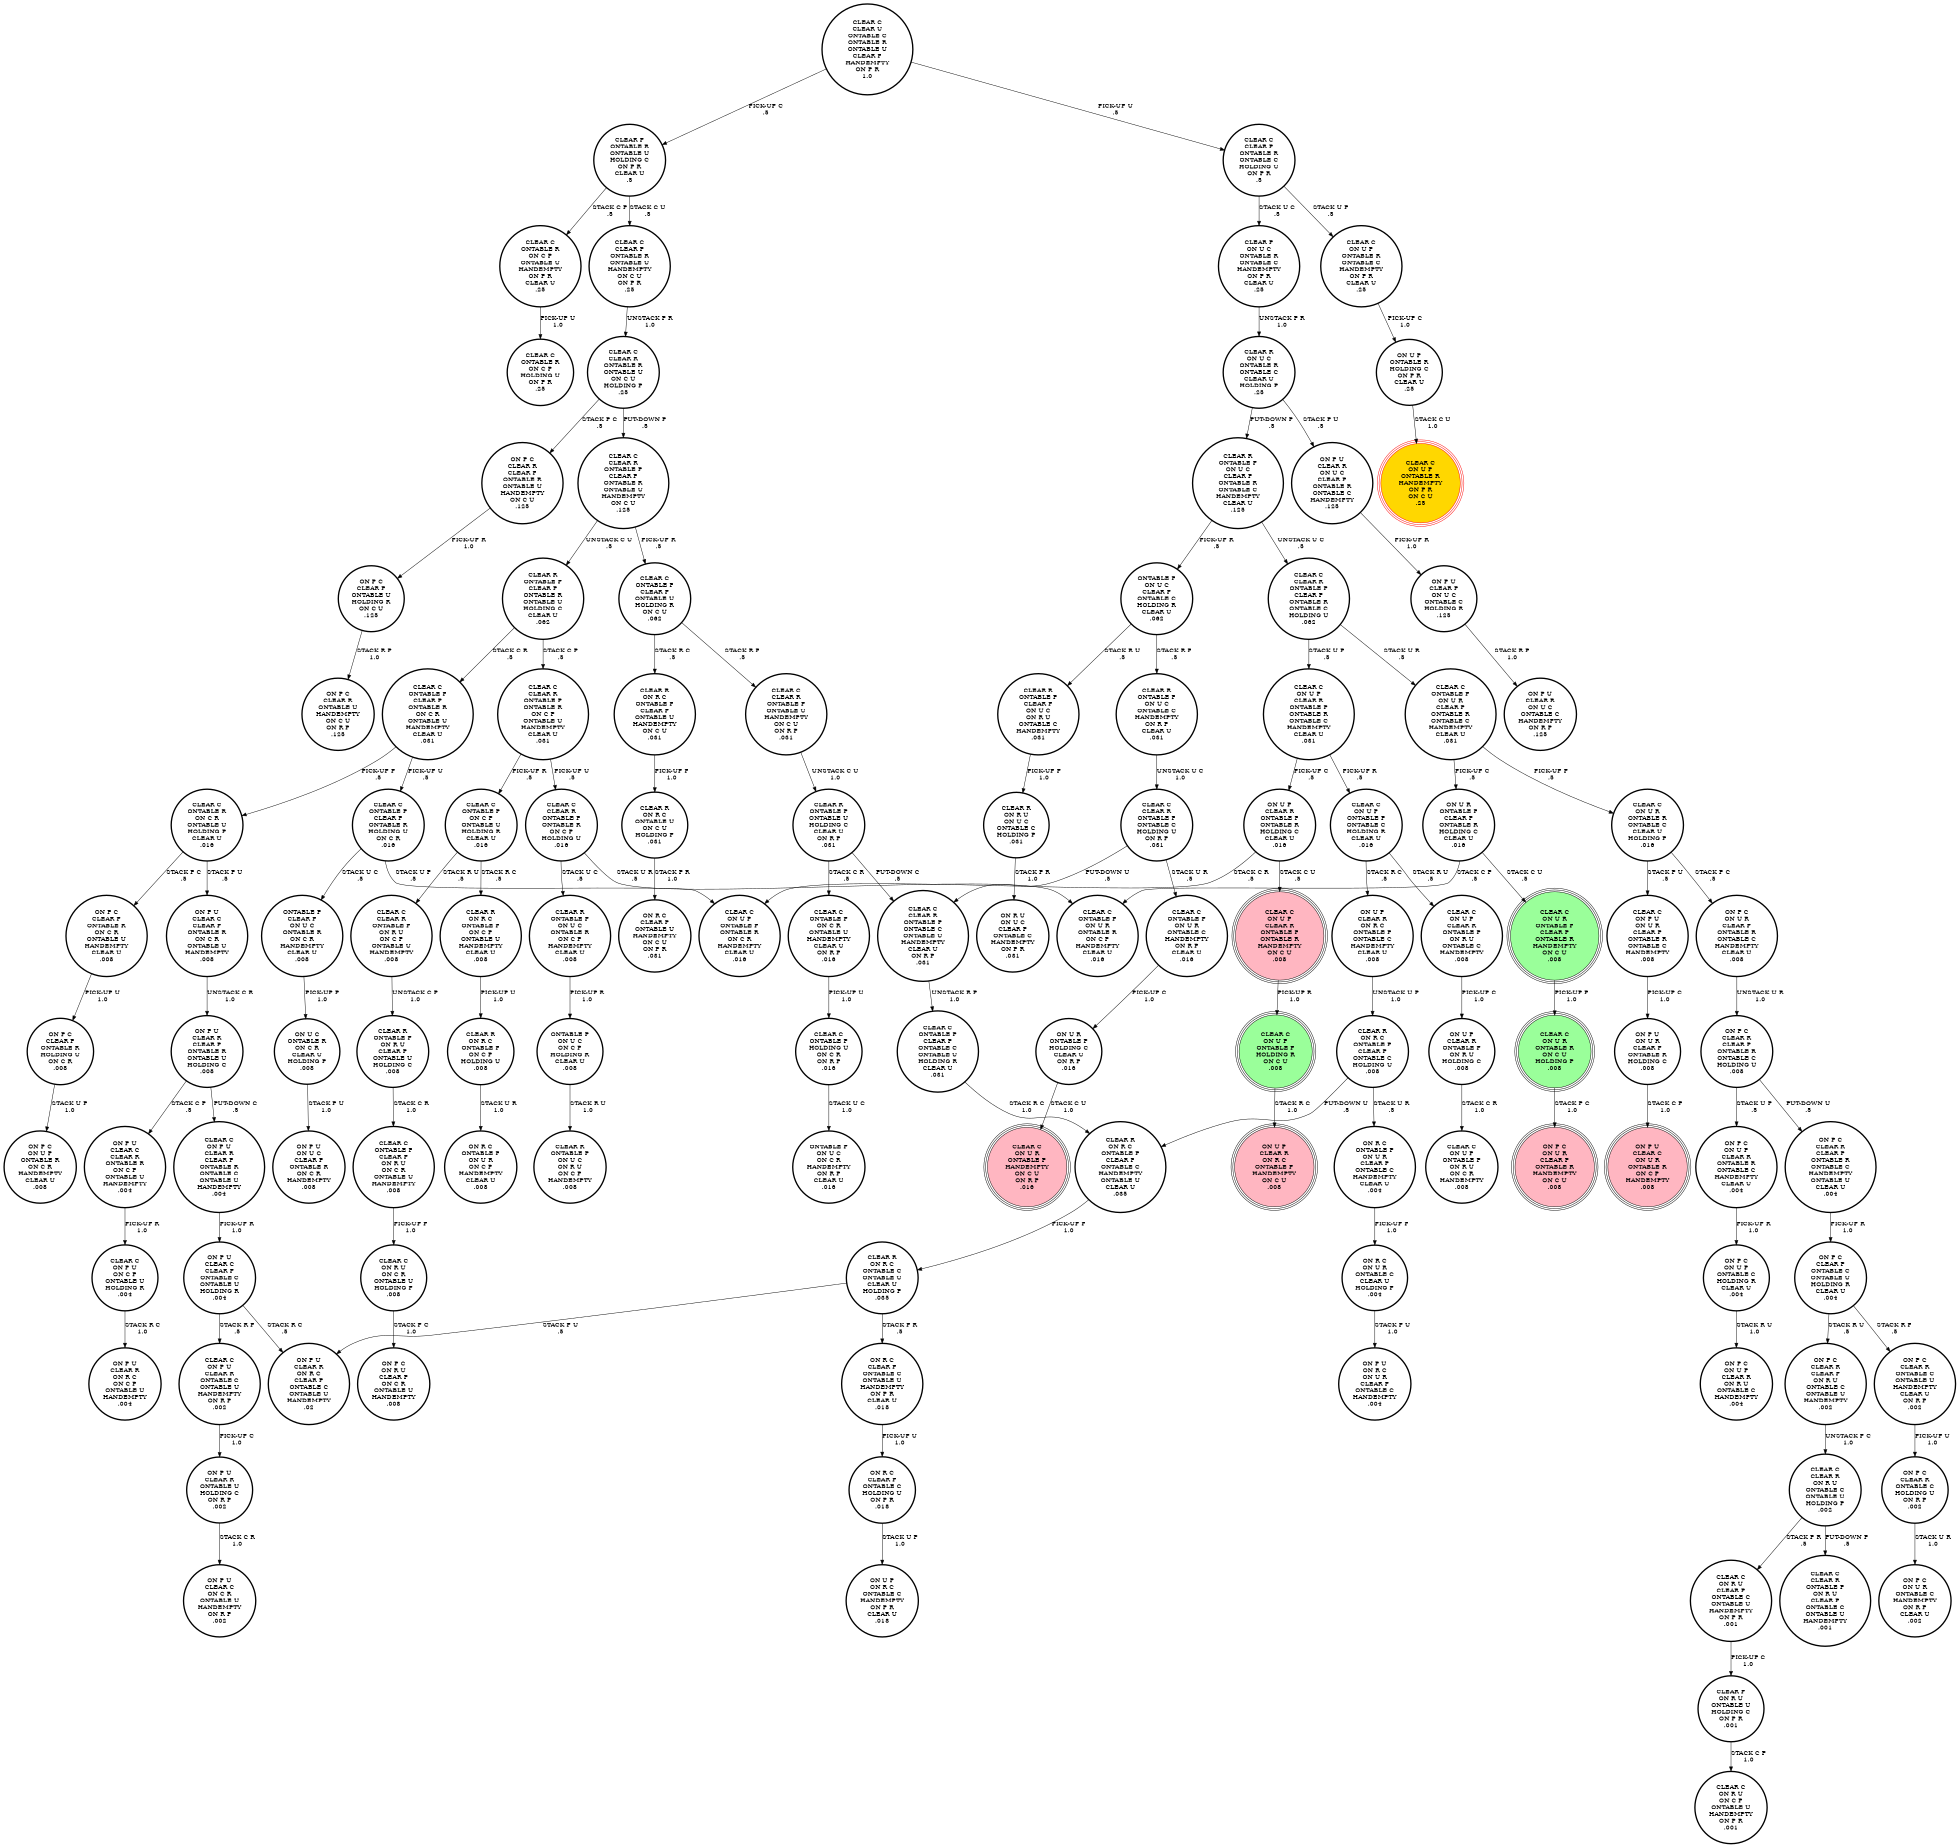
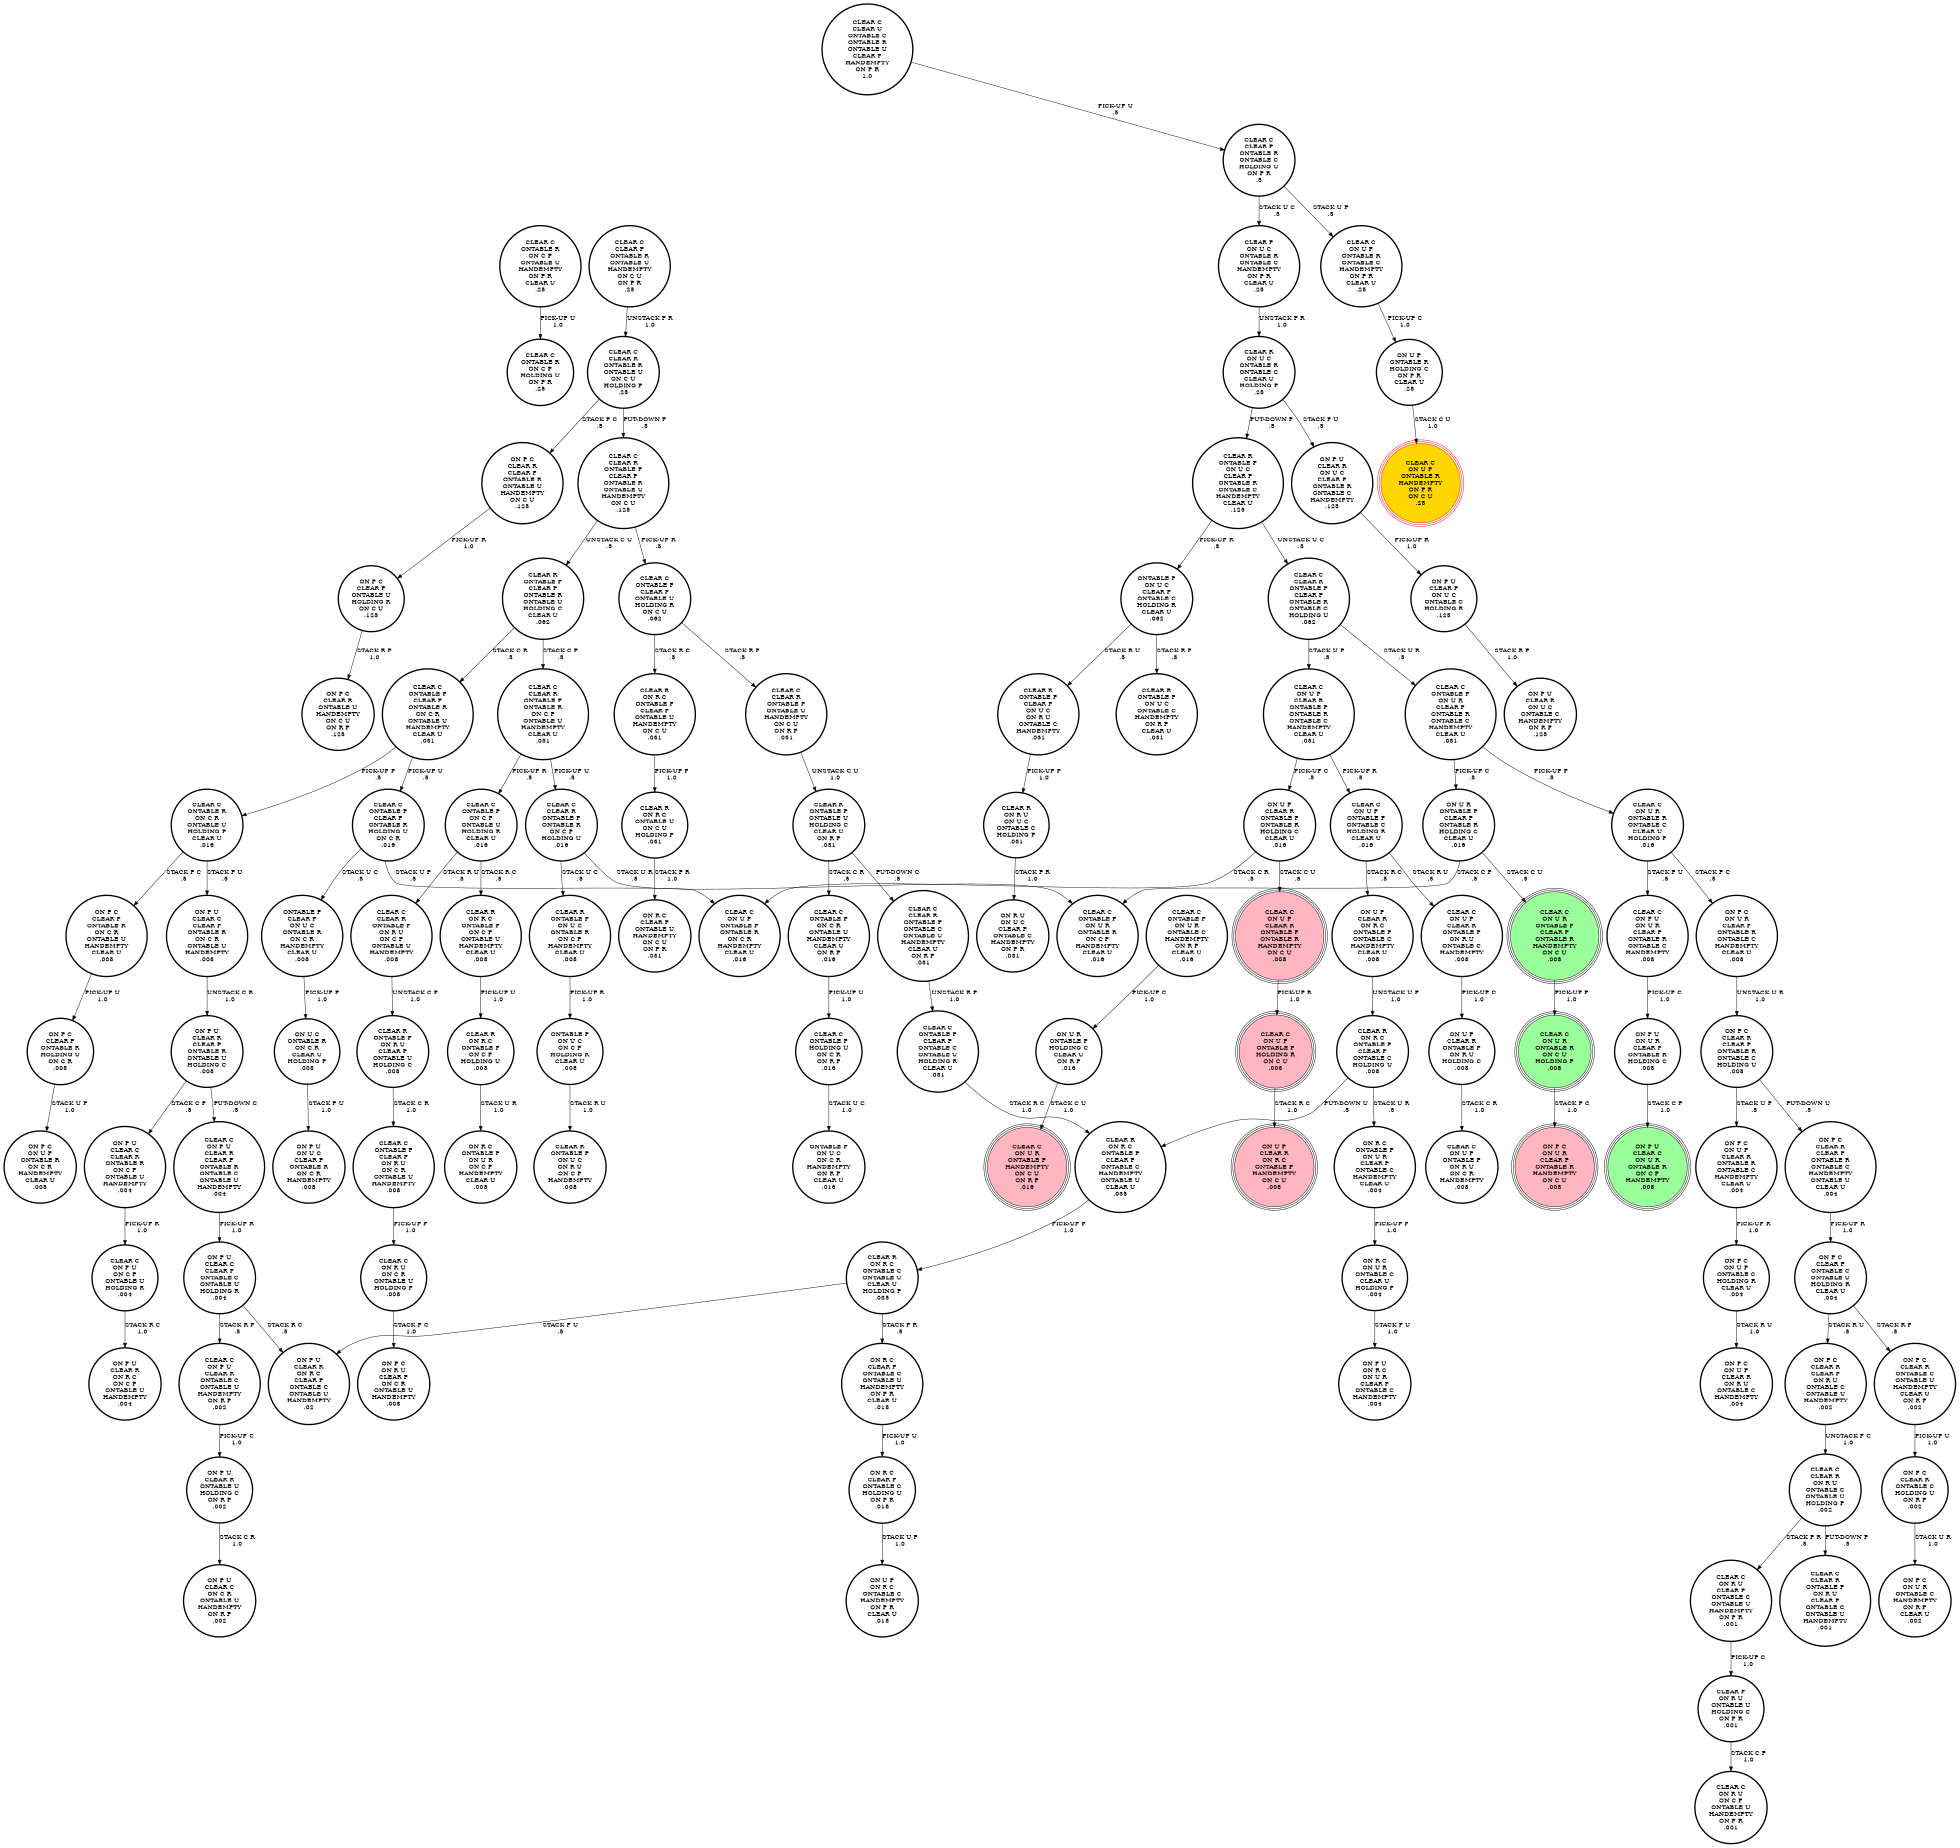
(630, 160) -> none
(1157, 825) -> none
(1276, 1051) -> (1276, 1051)
(1648, 1167) -> (1648, 1167)
